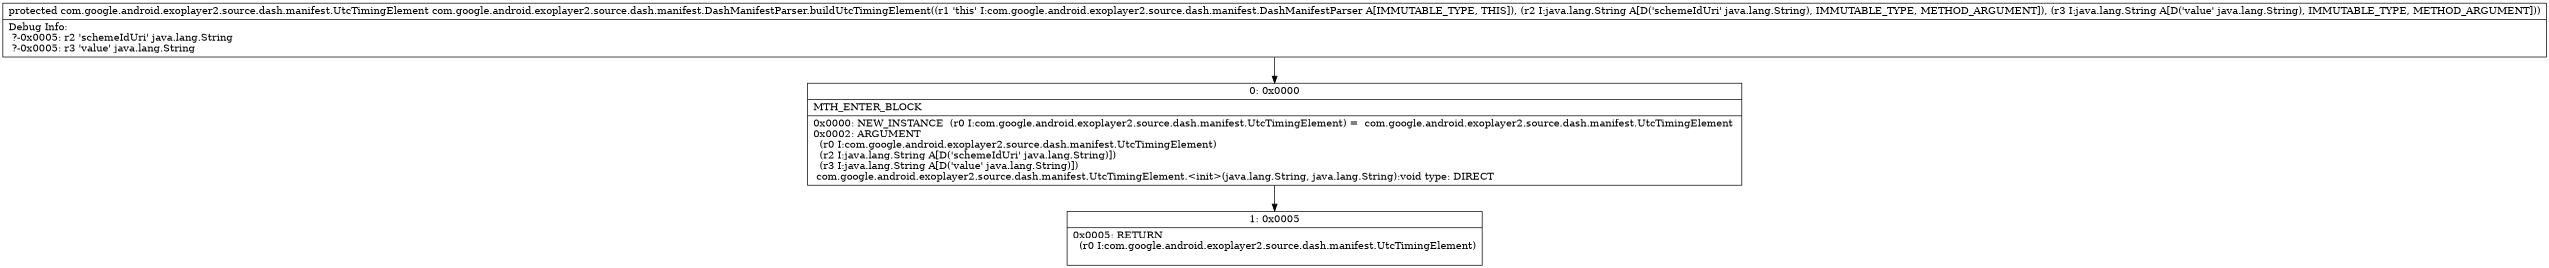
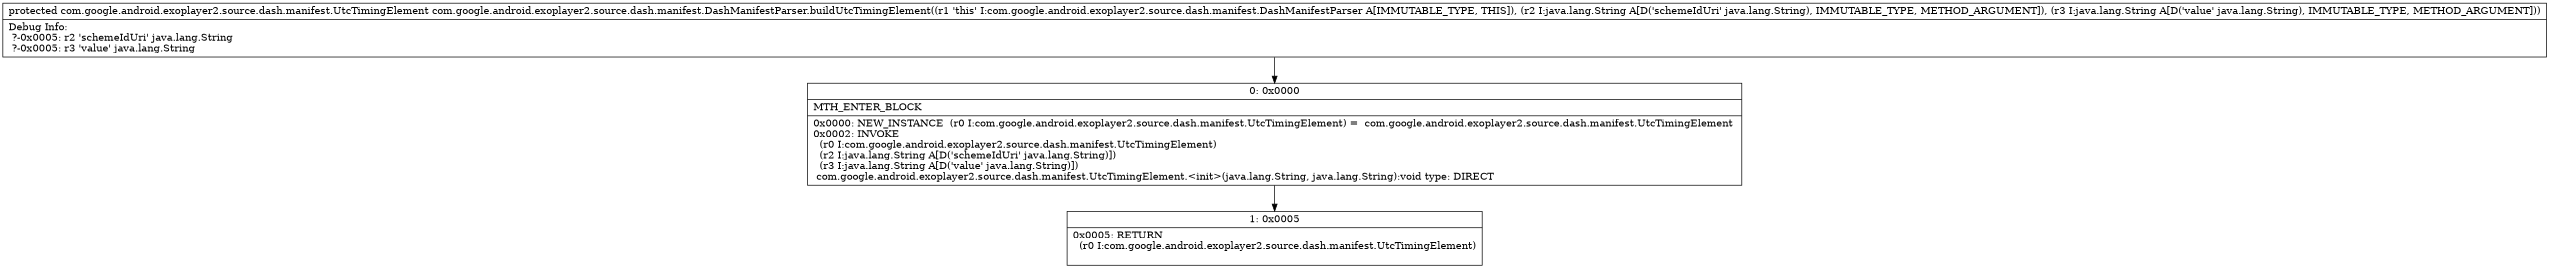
(870, 134) -> (860, 134)
